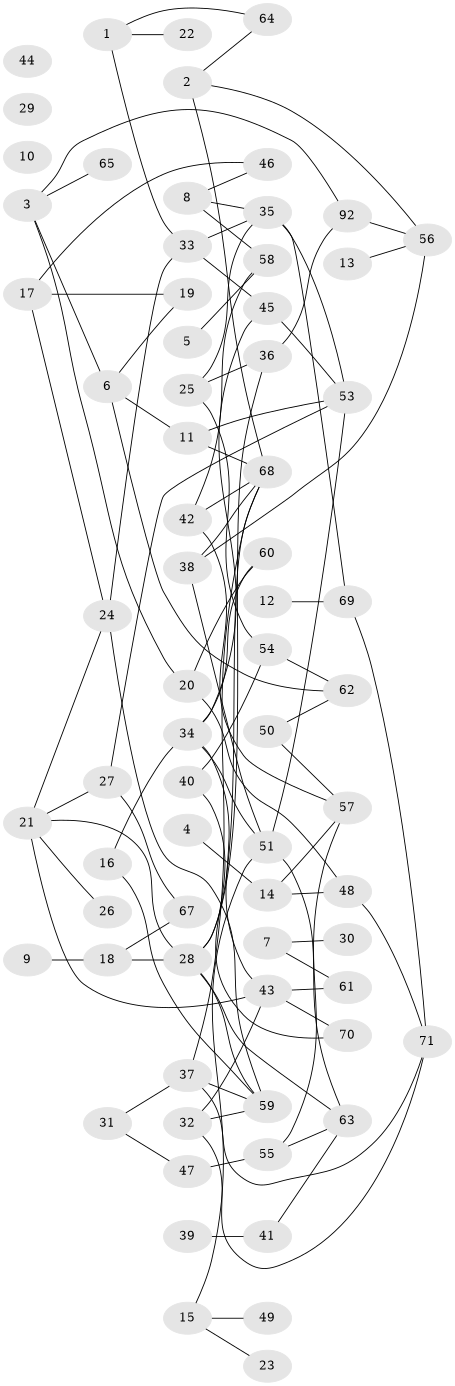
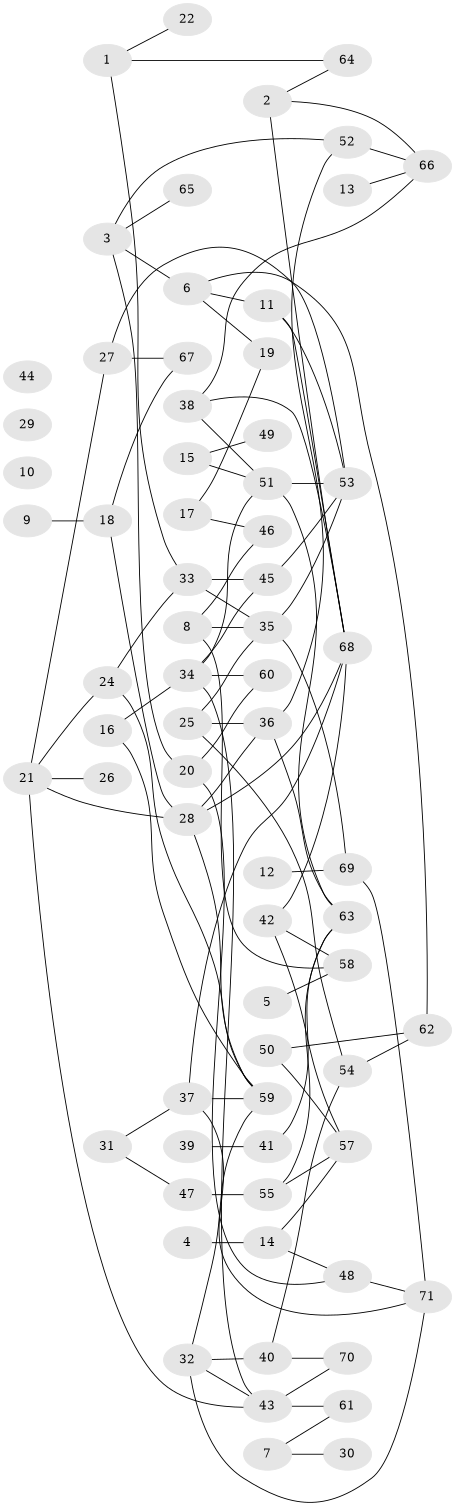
(348, 216) -> (348, 142)
(428, 240) -> (428, 166)
(68, 455) -> none
(253, 1053) -> (290, 781)
none -> (228, 1359)
(268, 1366) -> none
